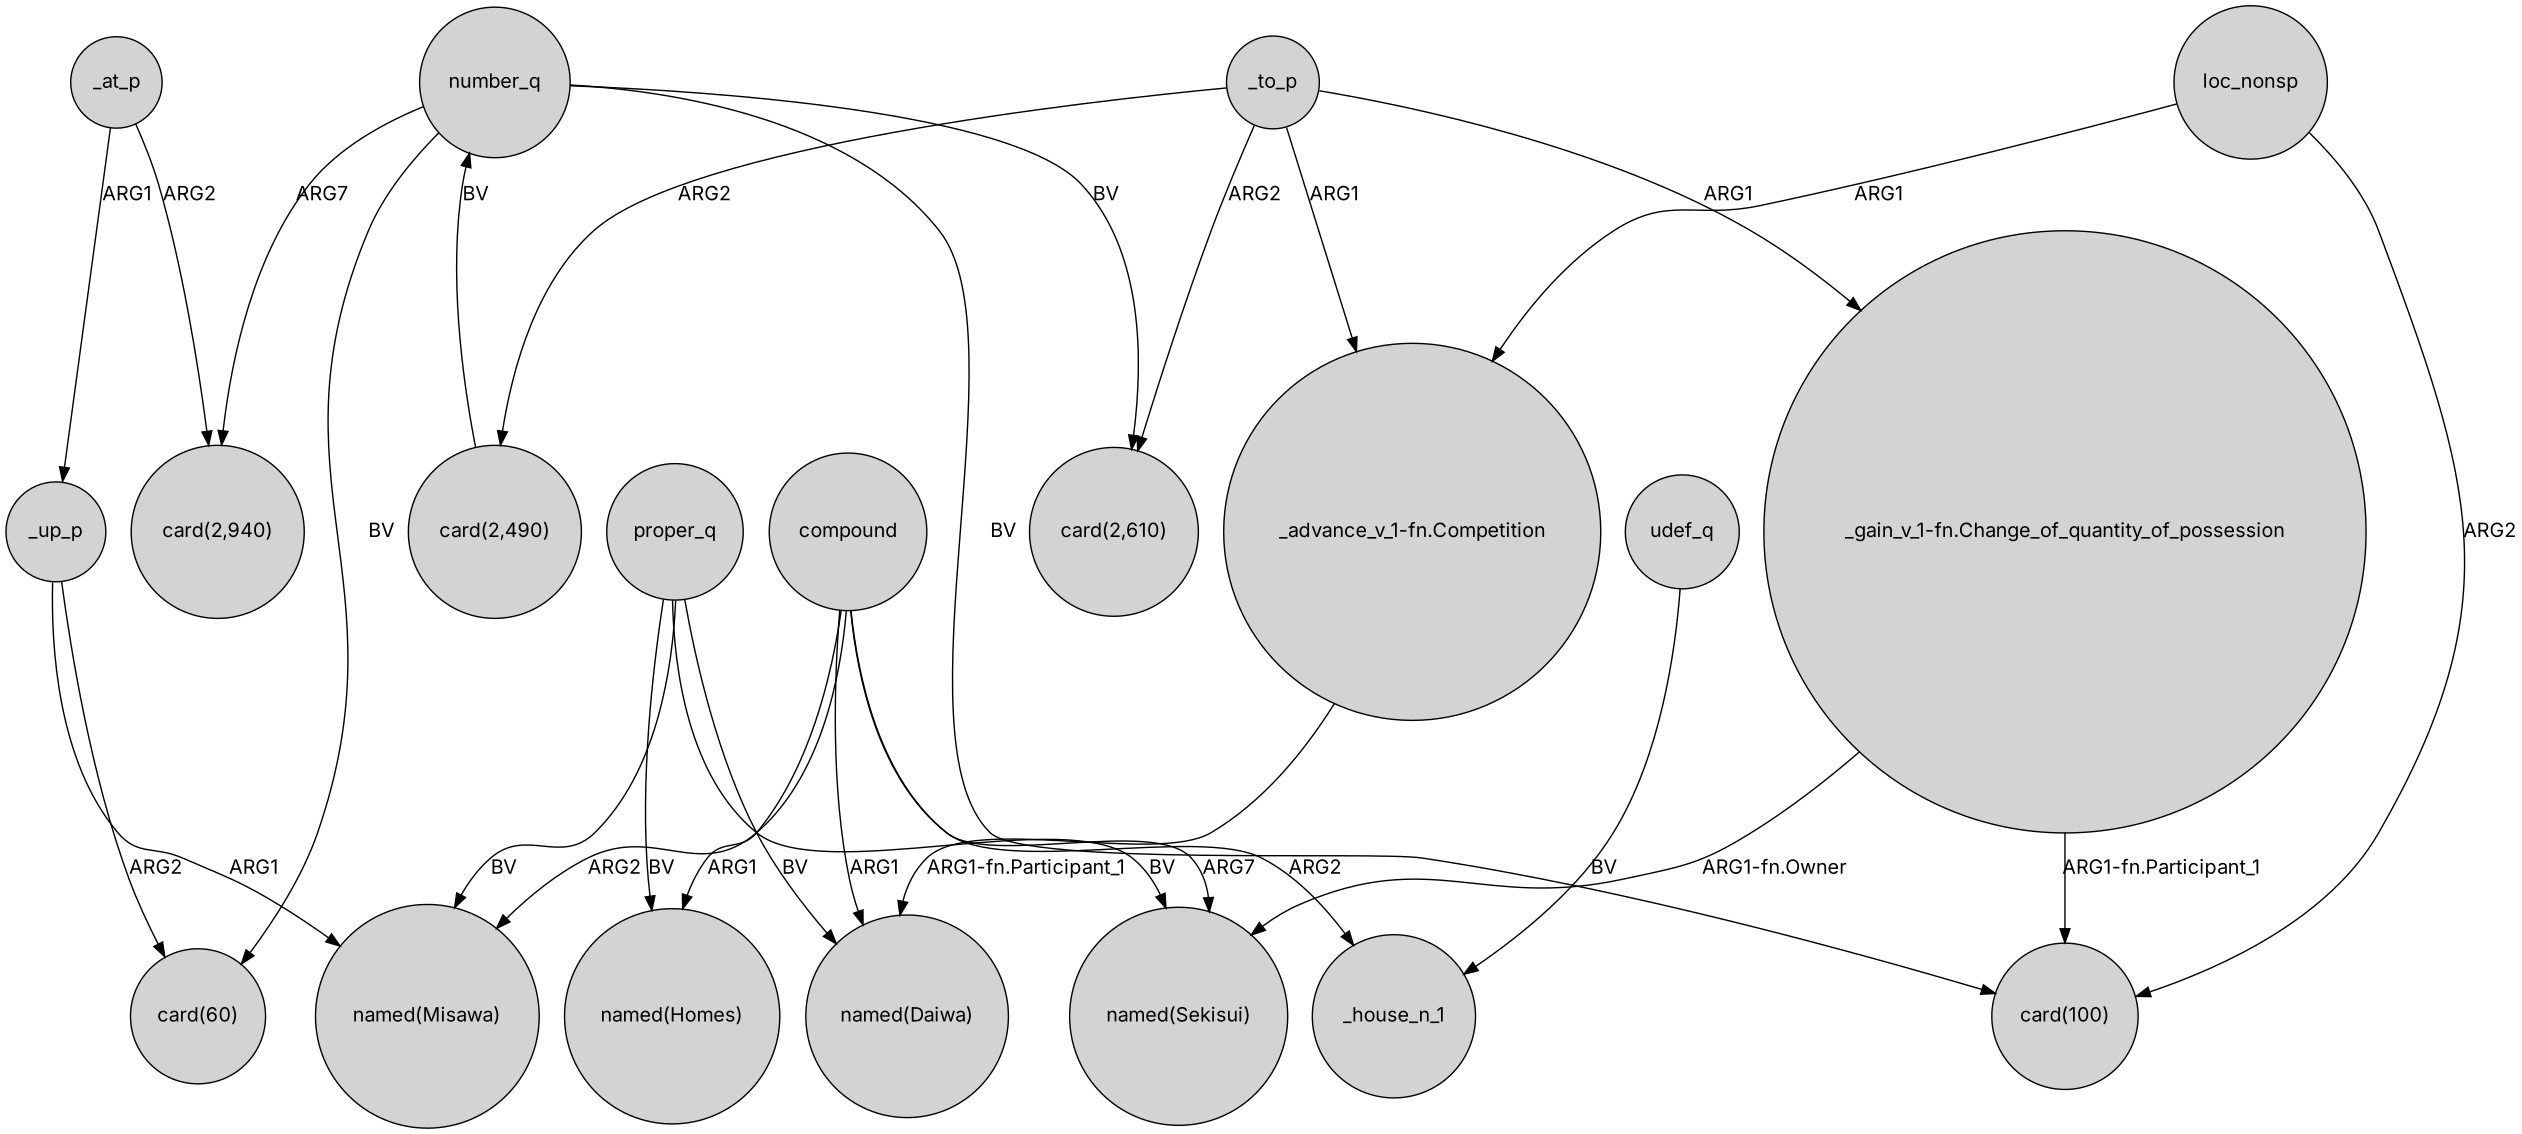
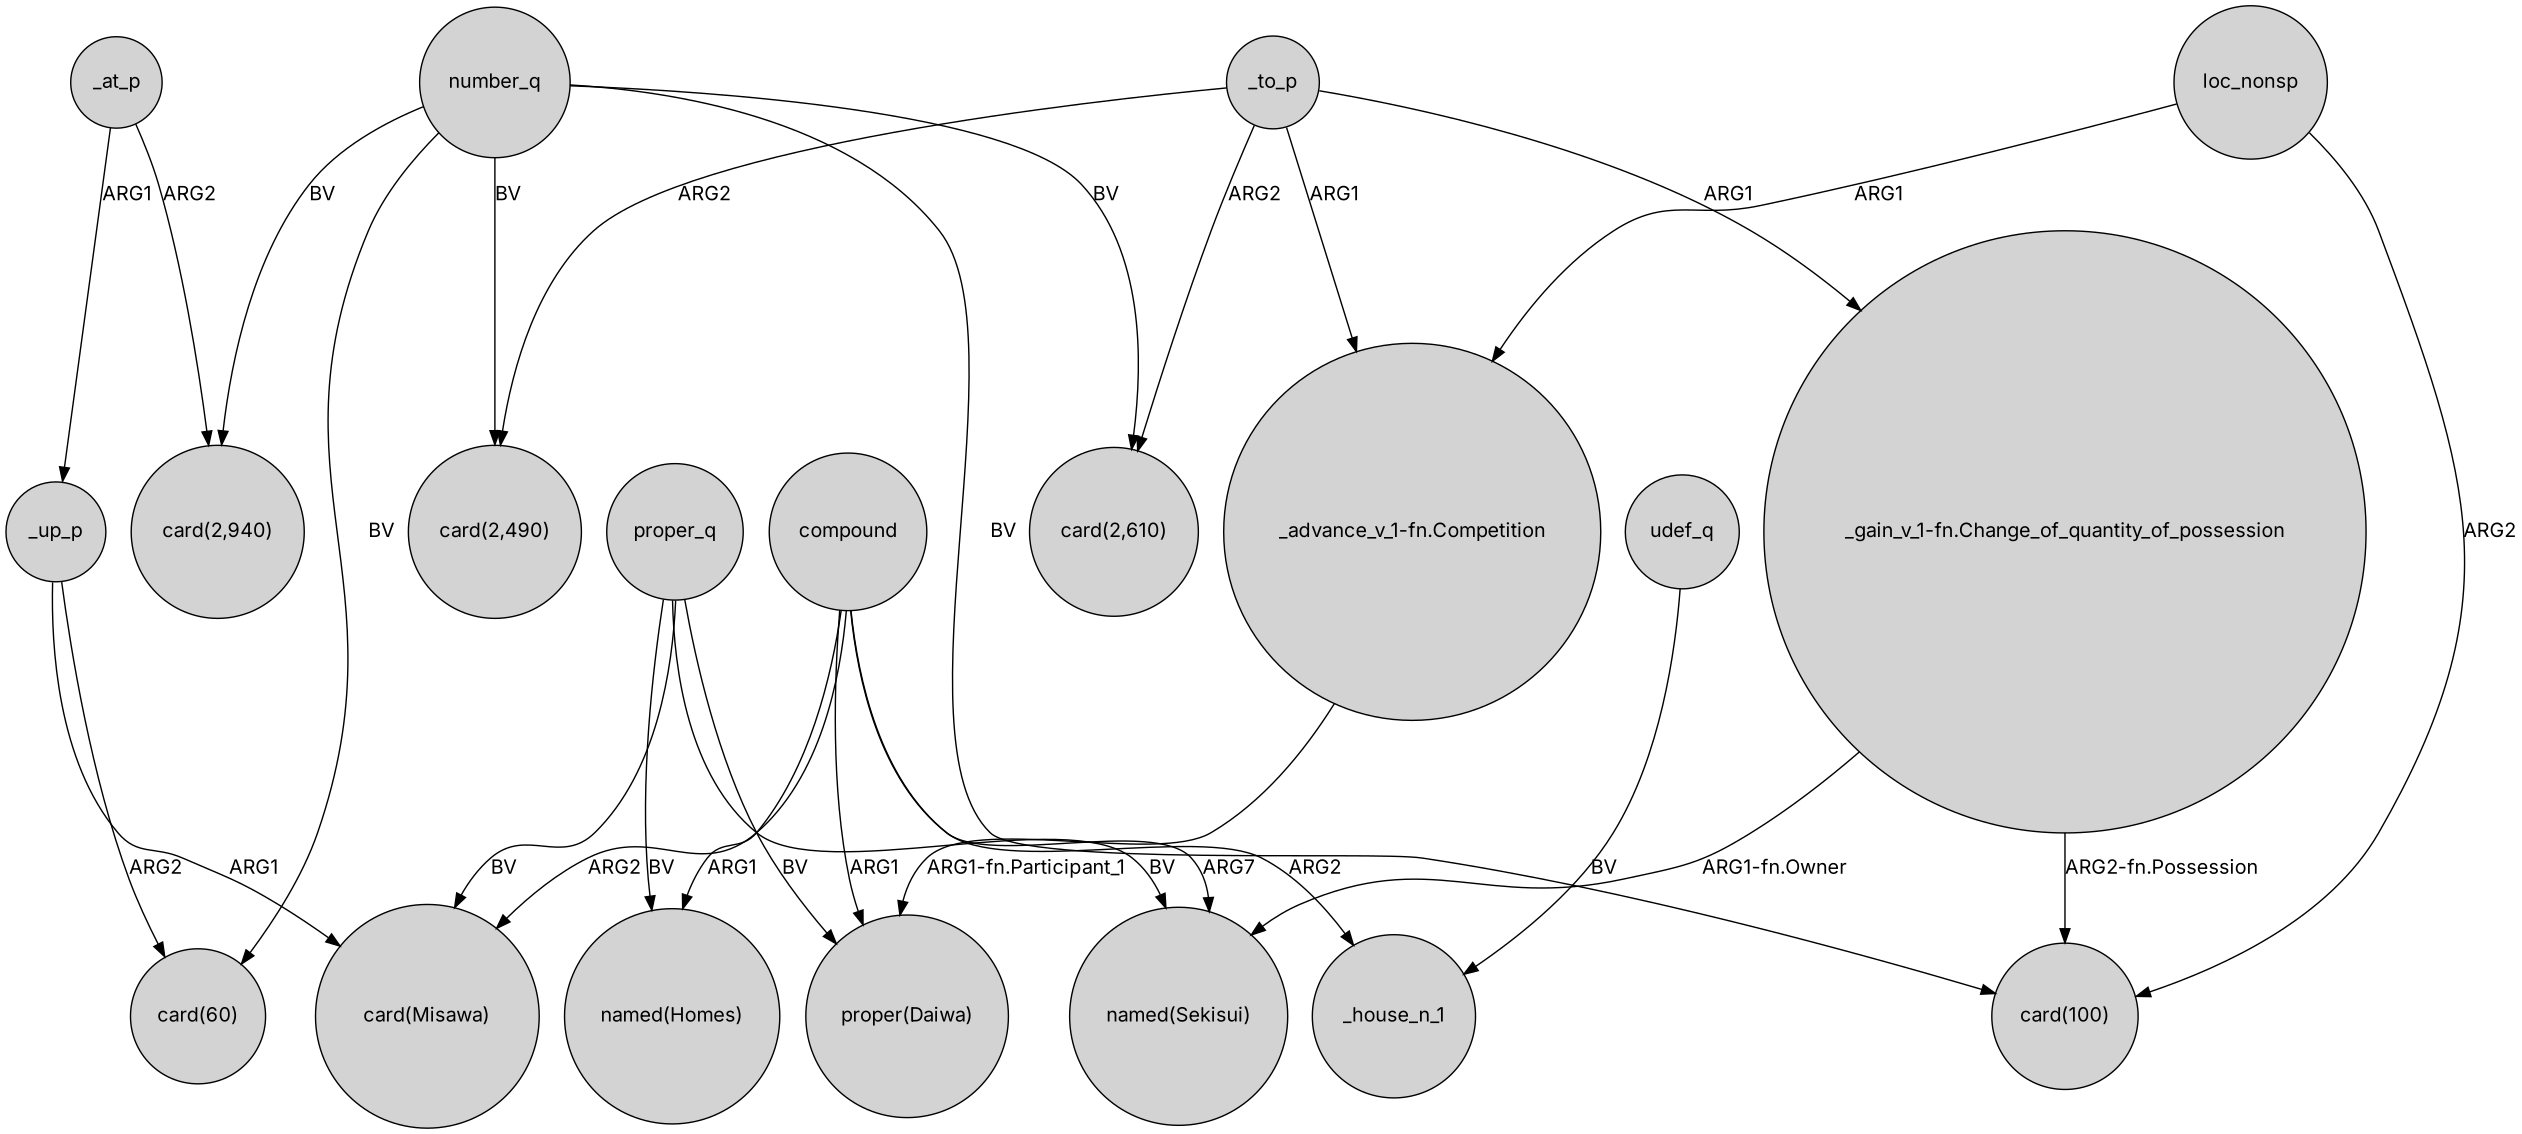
(323, 195) -> (323, 195)
(458, 307) -> (495, 294)
(2162, 869) -> (2162, 869)
(427, 1016) -> (427, 1016)
(907, 1016) -> (907, 1016)
